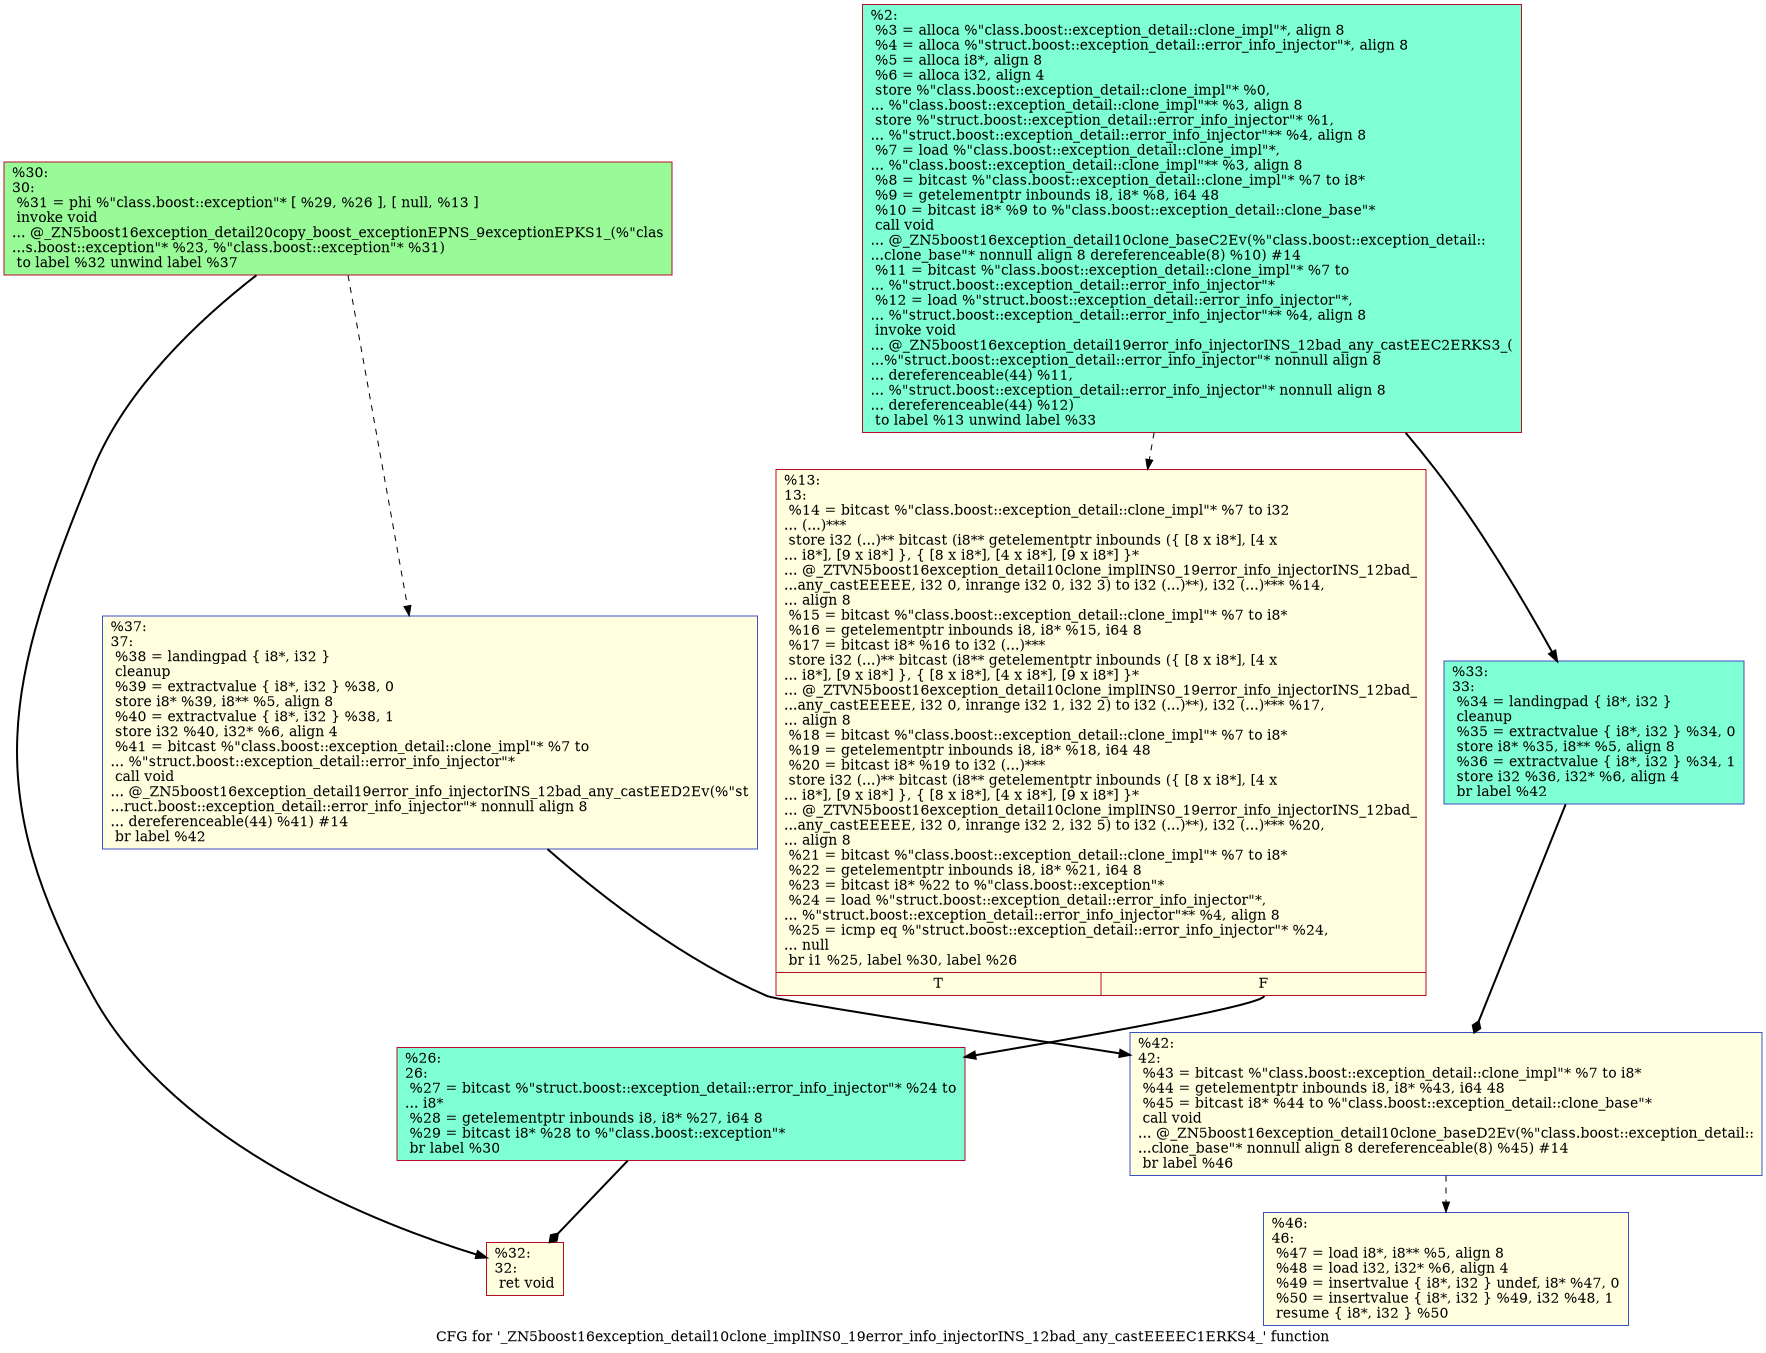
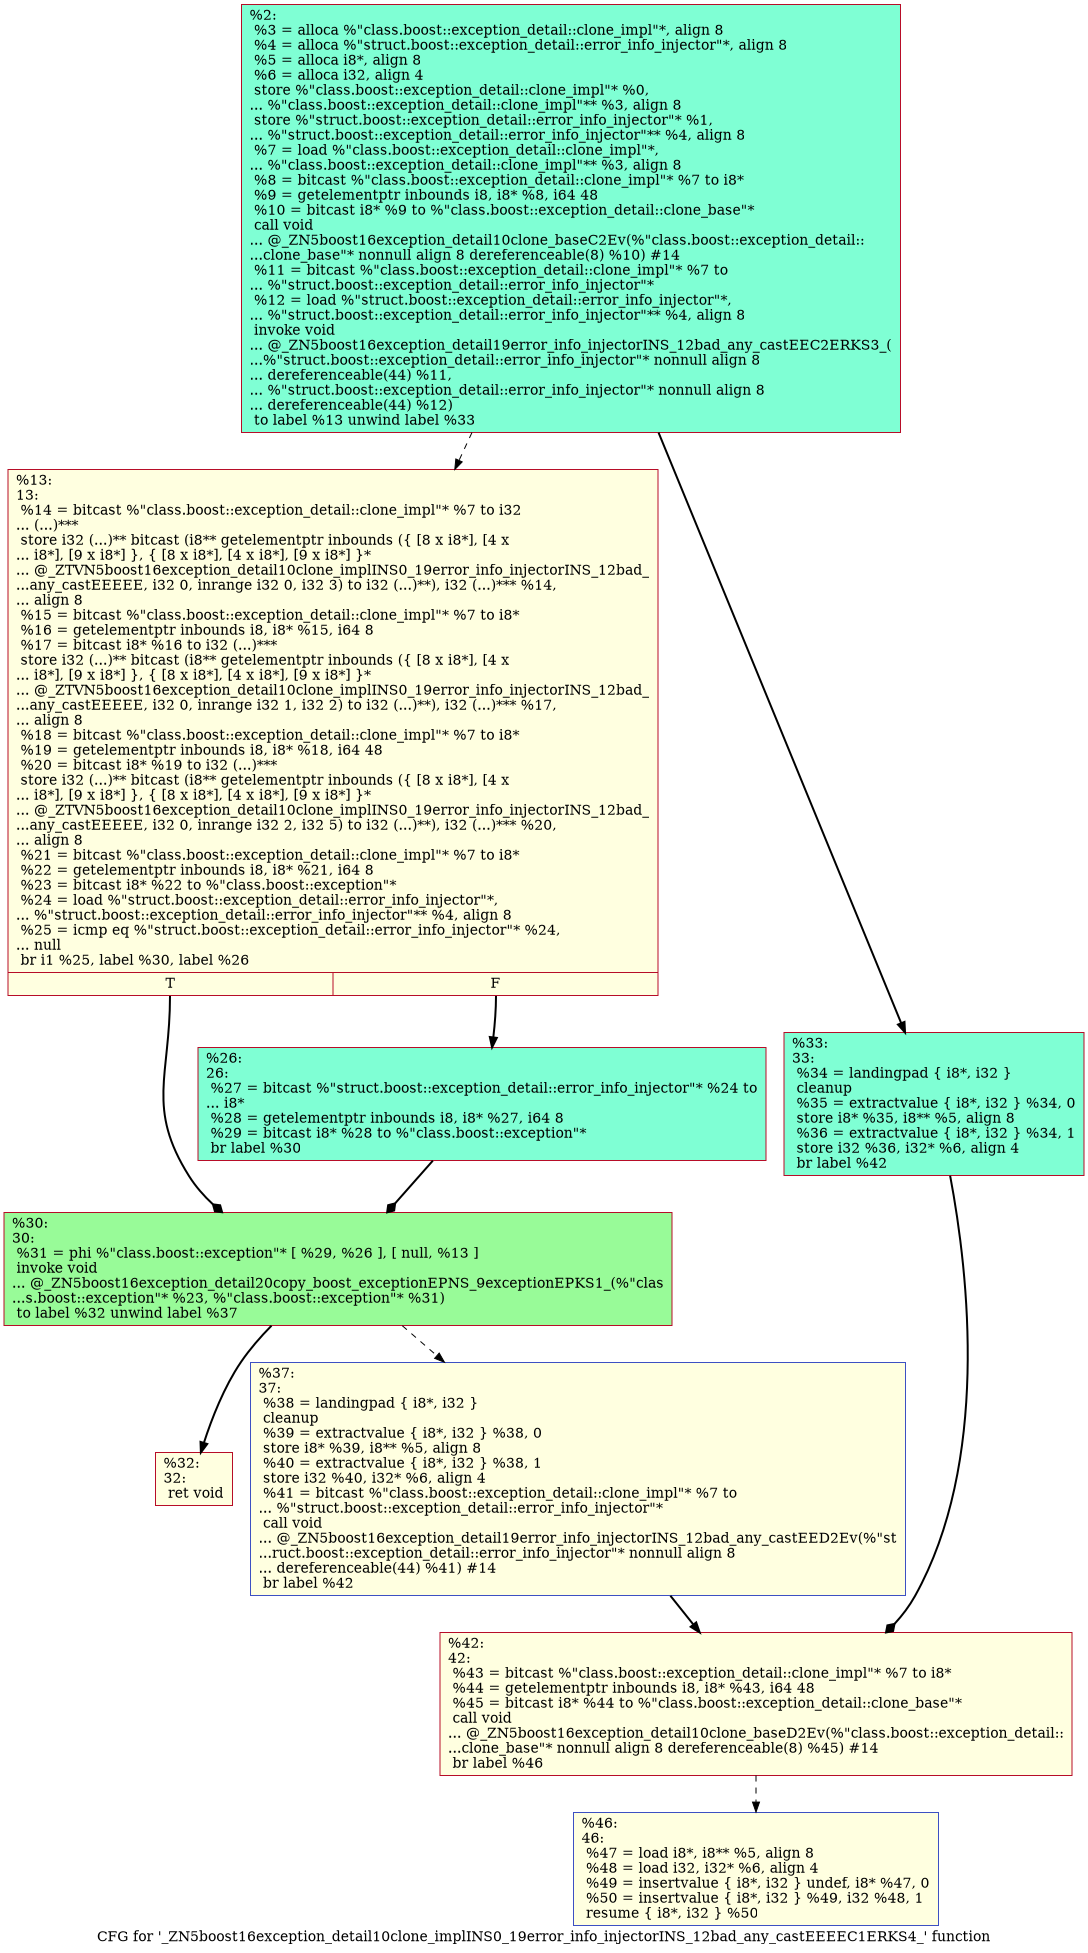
(1594, 732) -> (934, 1104)
(1446, 1104) -> (756, 1704)
none -> (164, 1107)
(593, 1197) -> (414, 1182)
